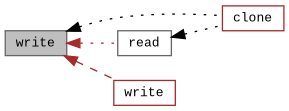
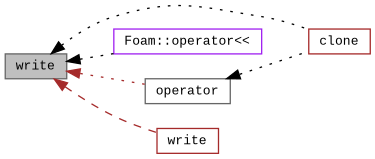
none -> (188, 41)
(145, 43) -> (188, 91)
